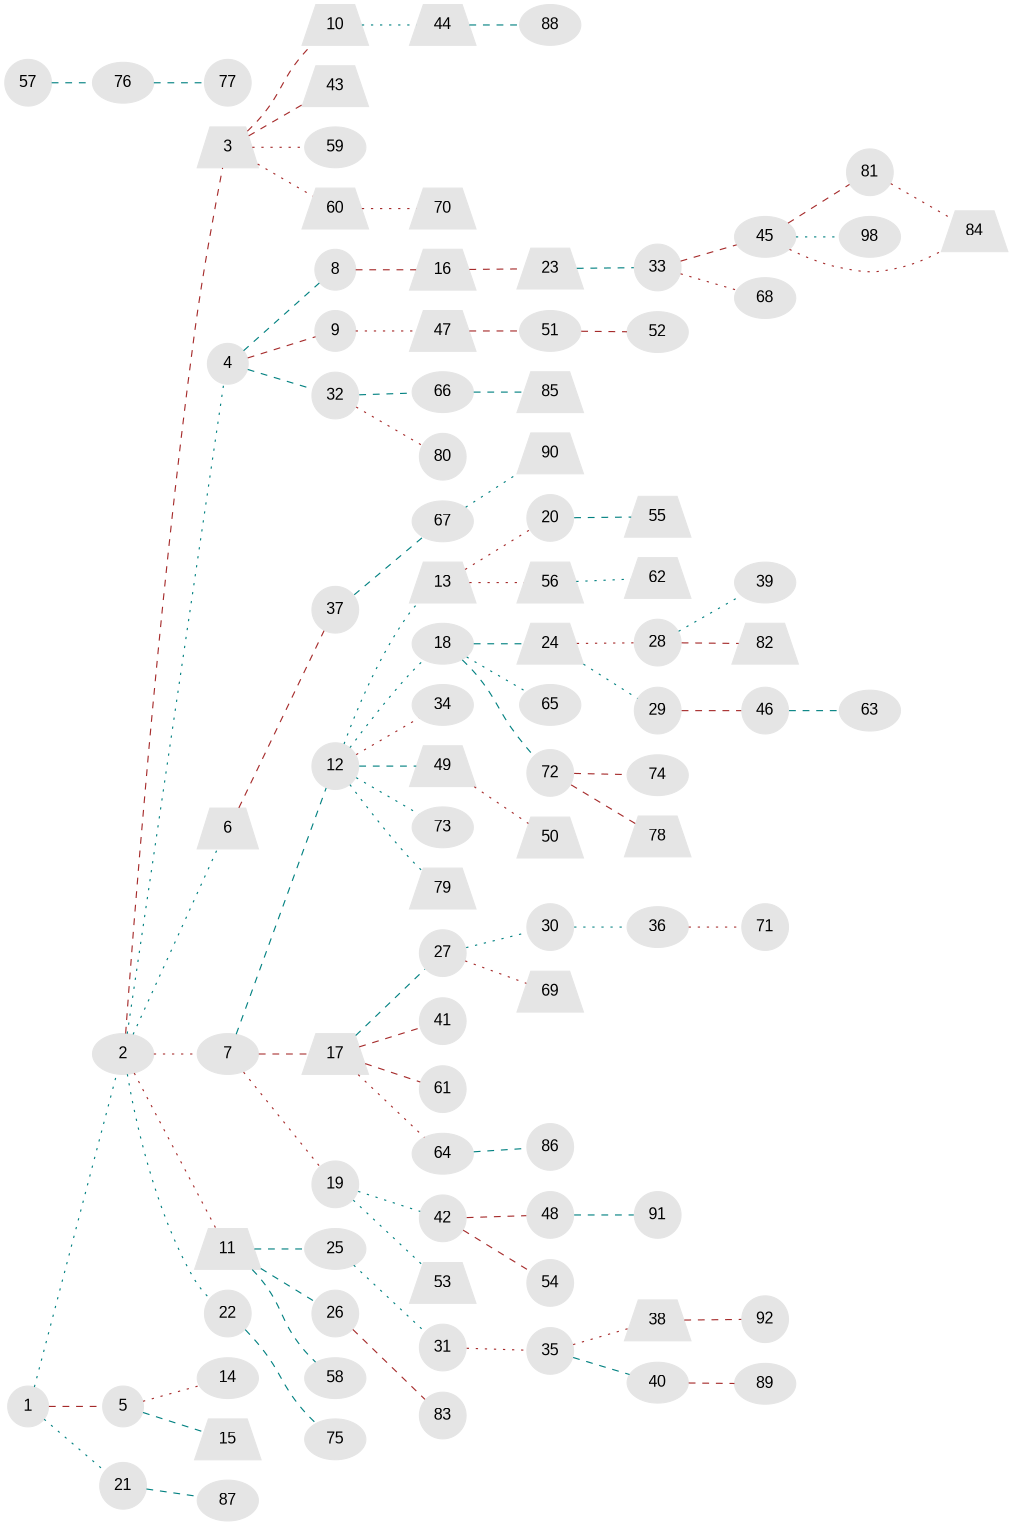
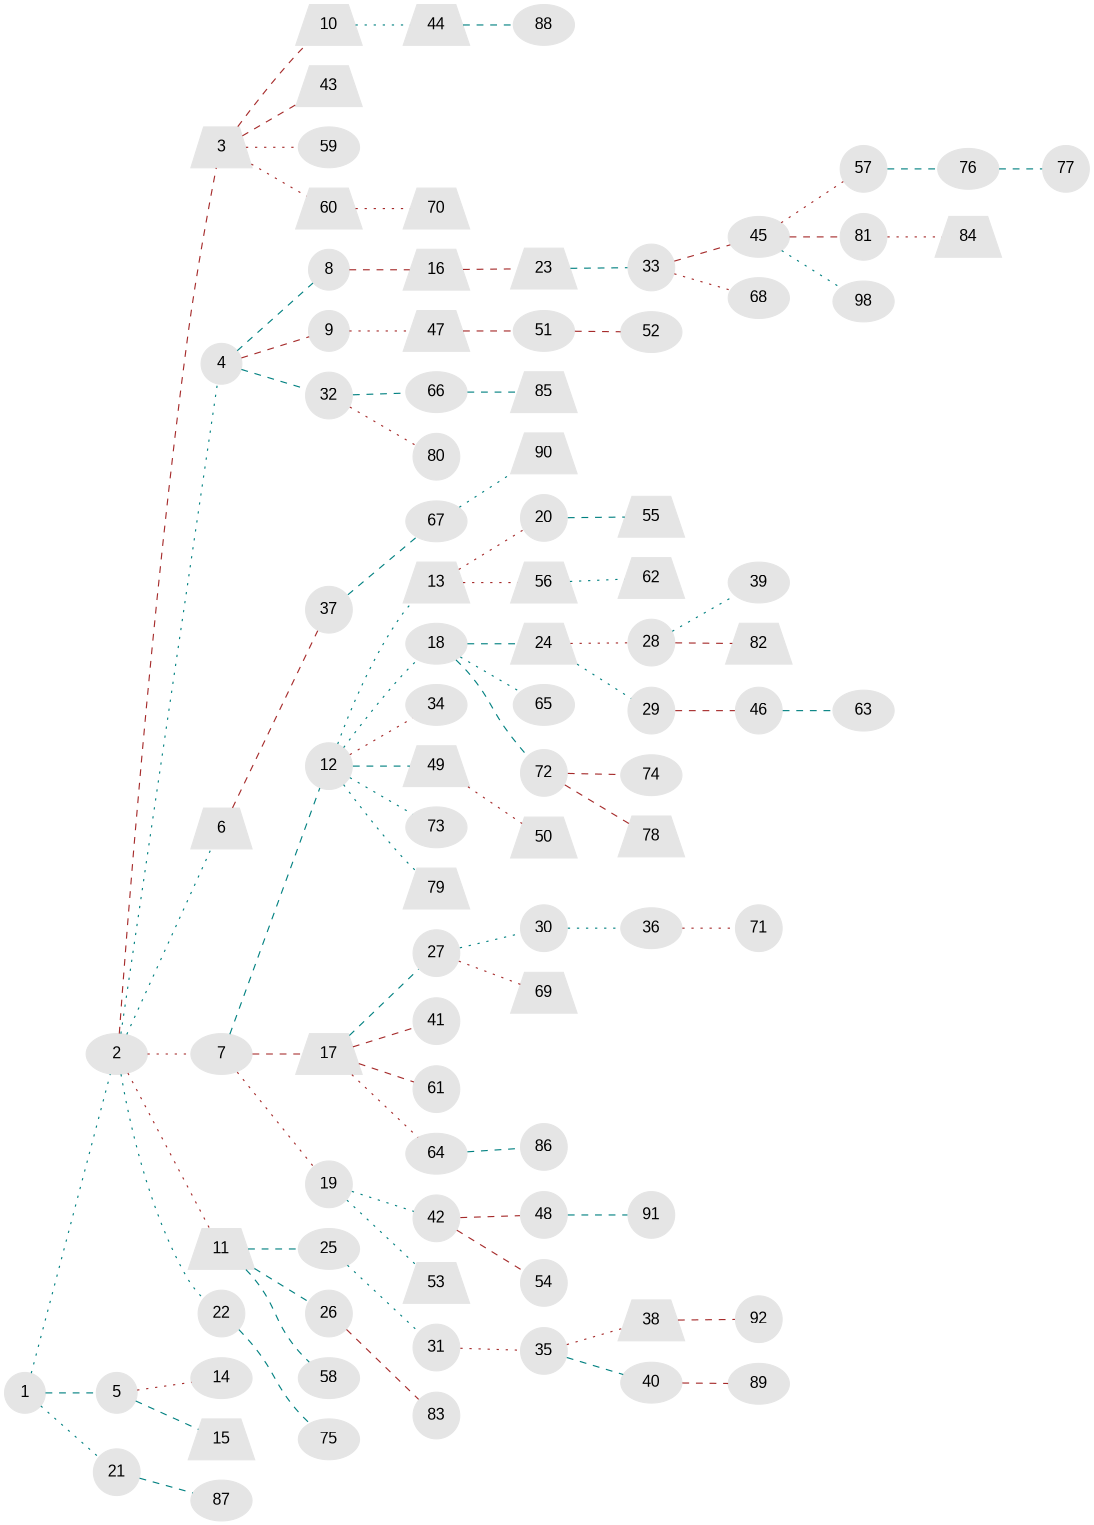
(865, 272) -> (812, 202)
(76, 1406) -> (71, 1393)
